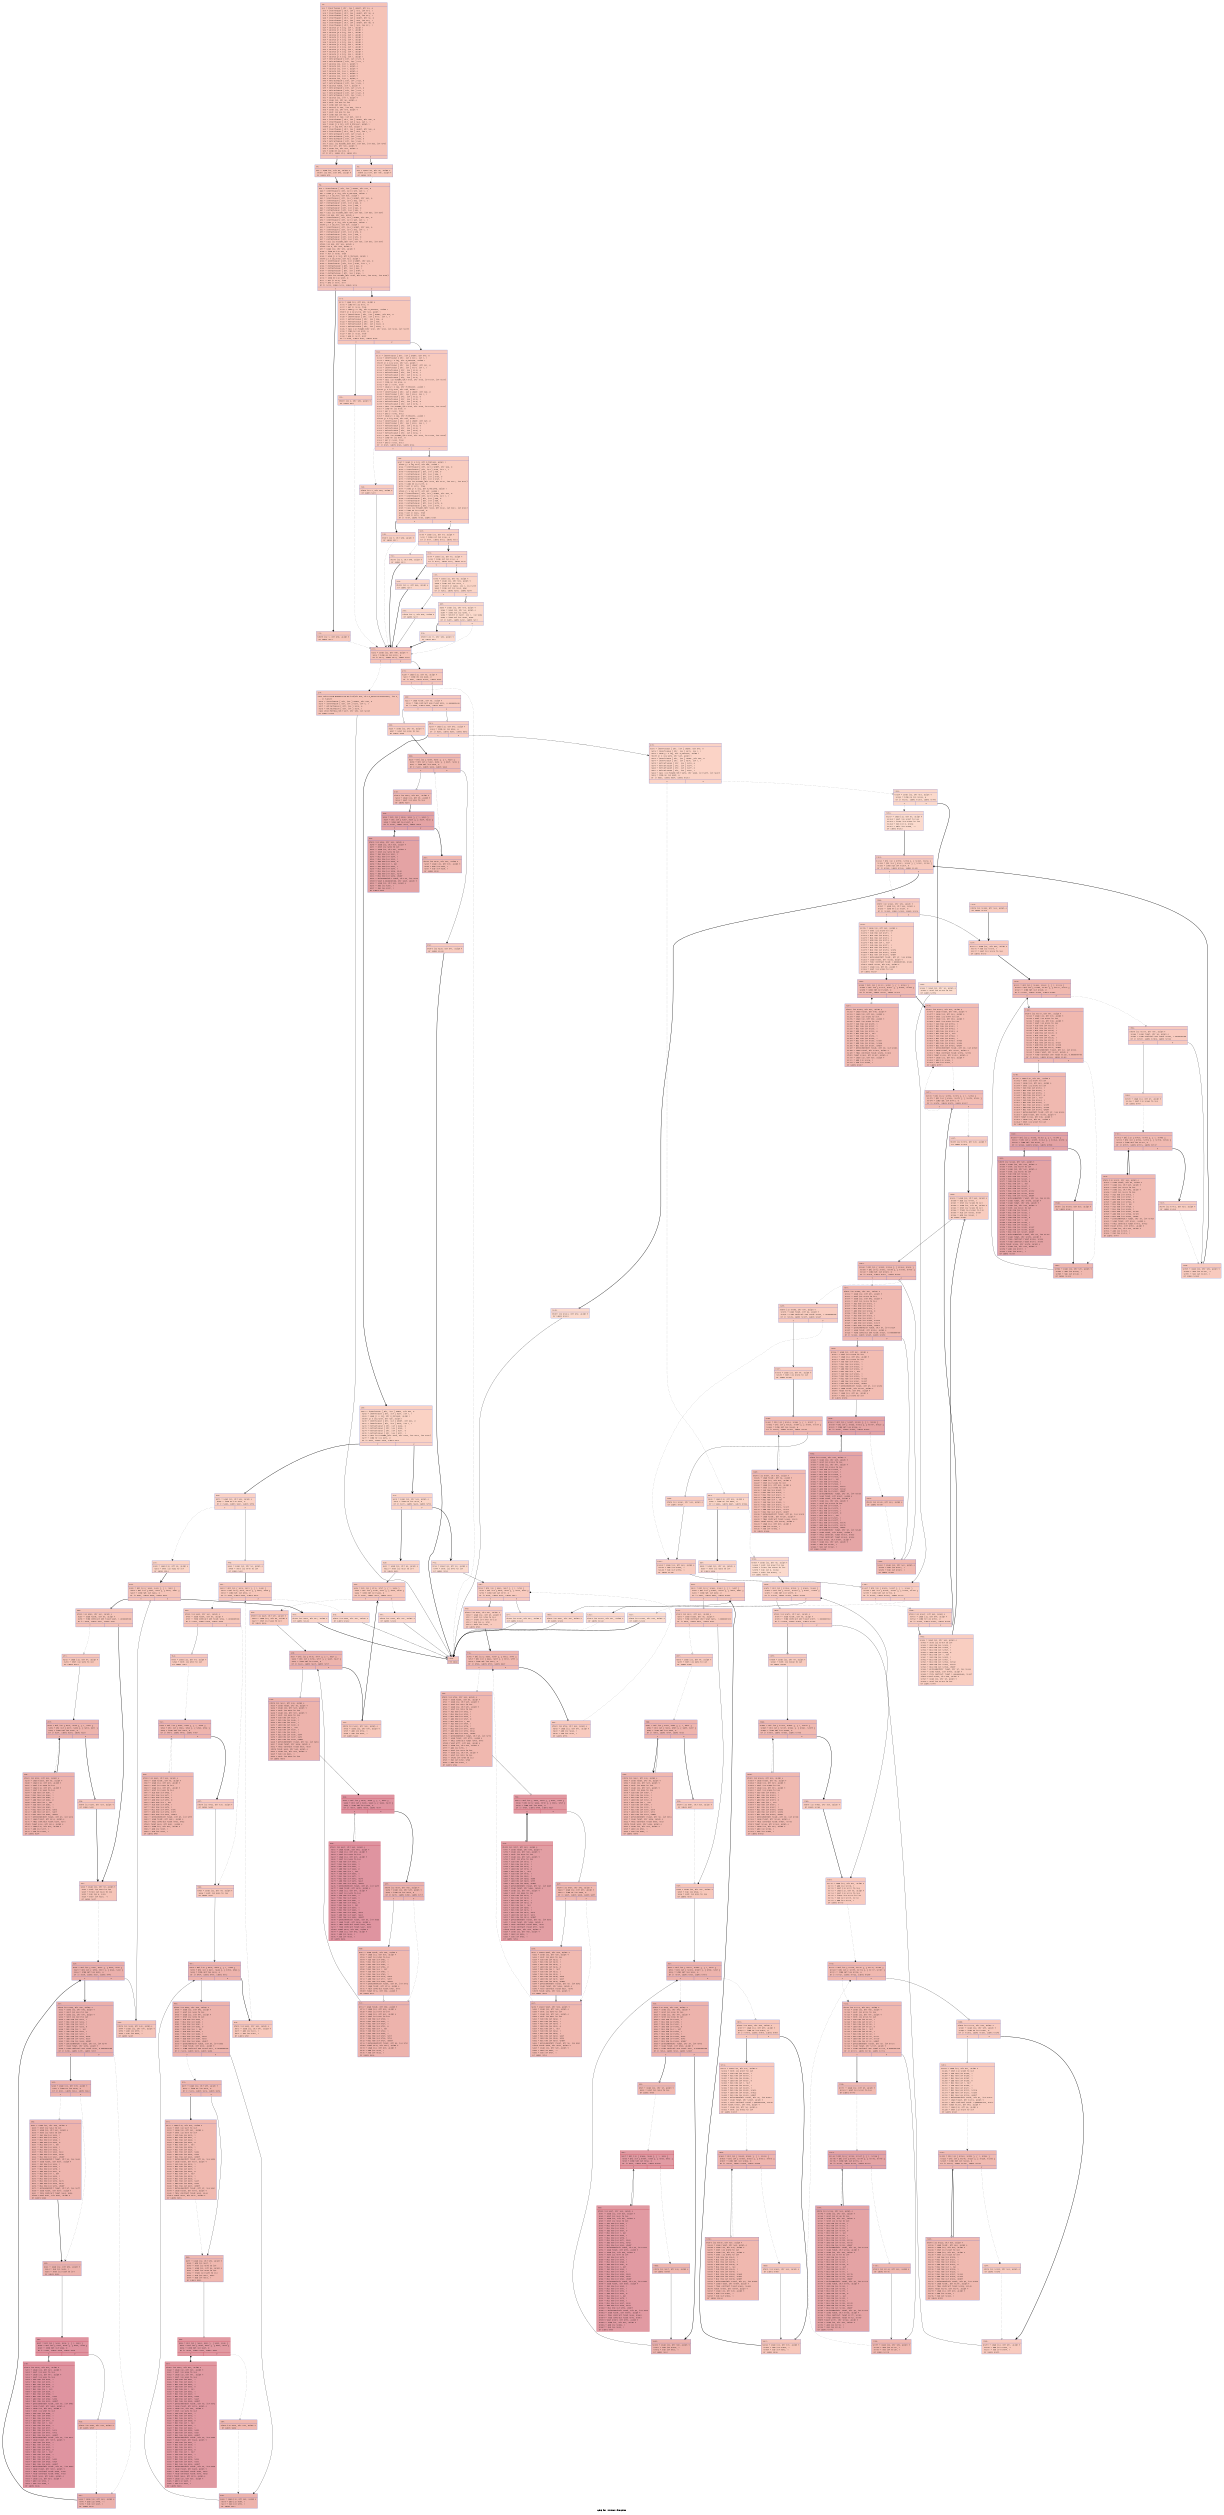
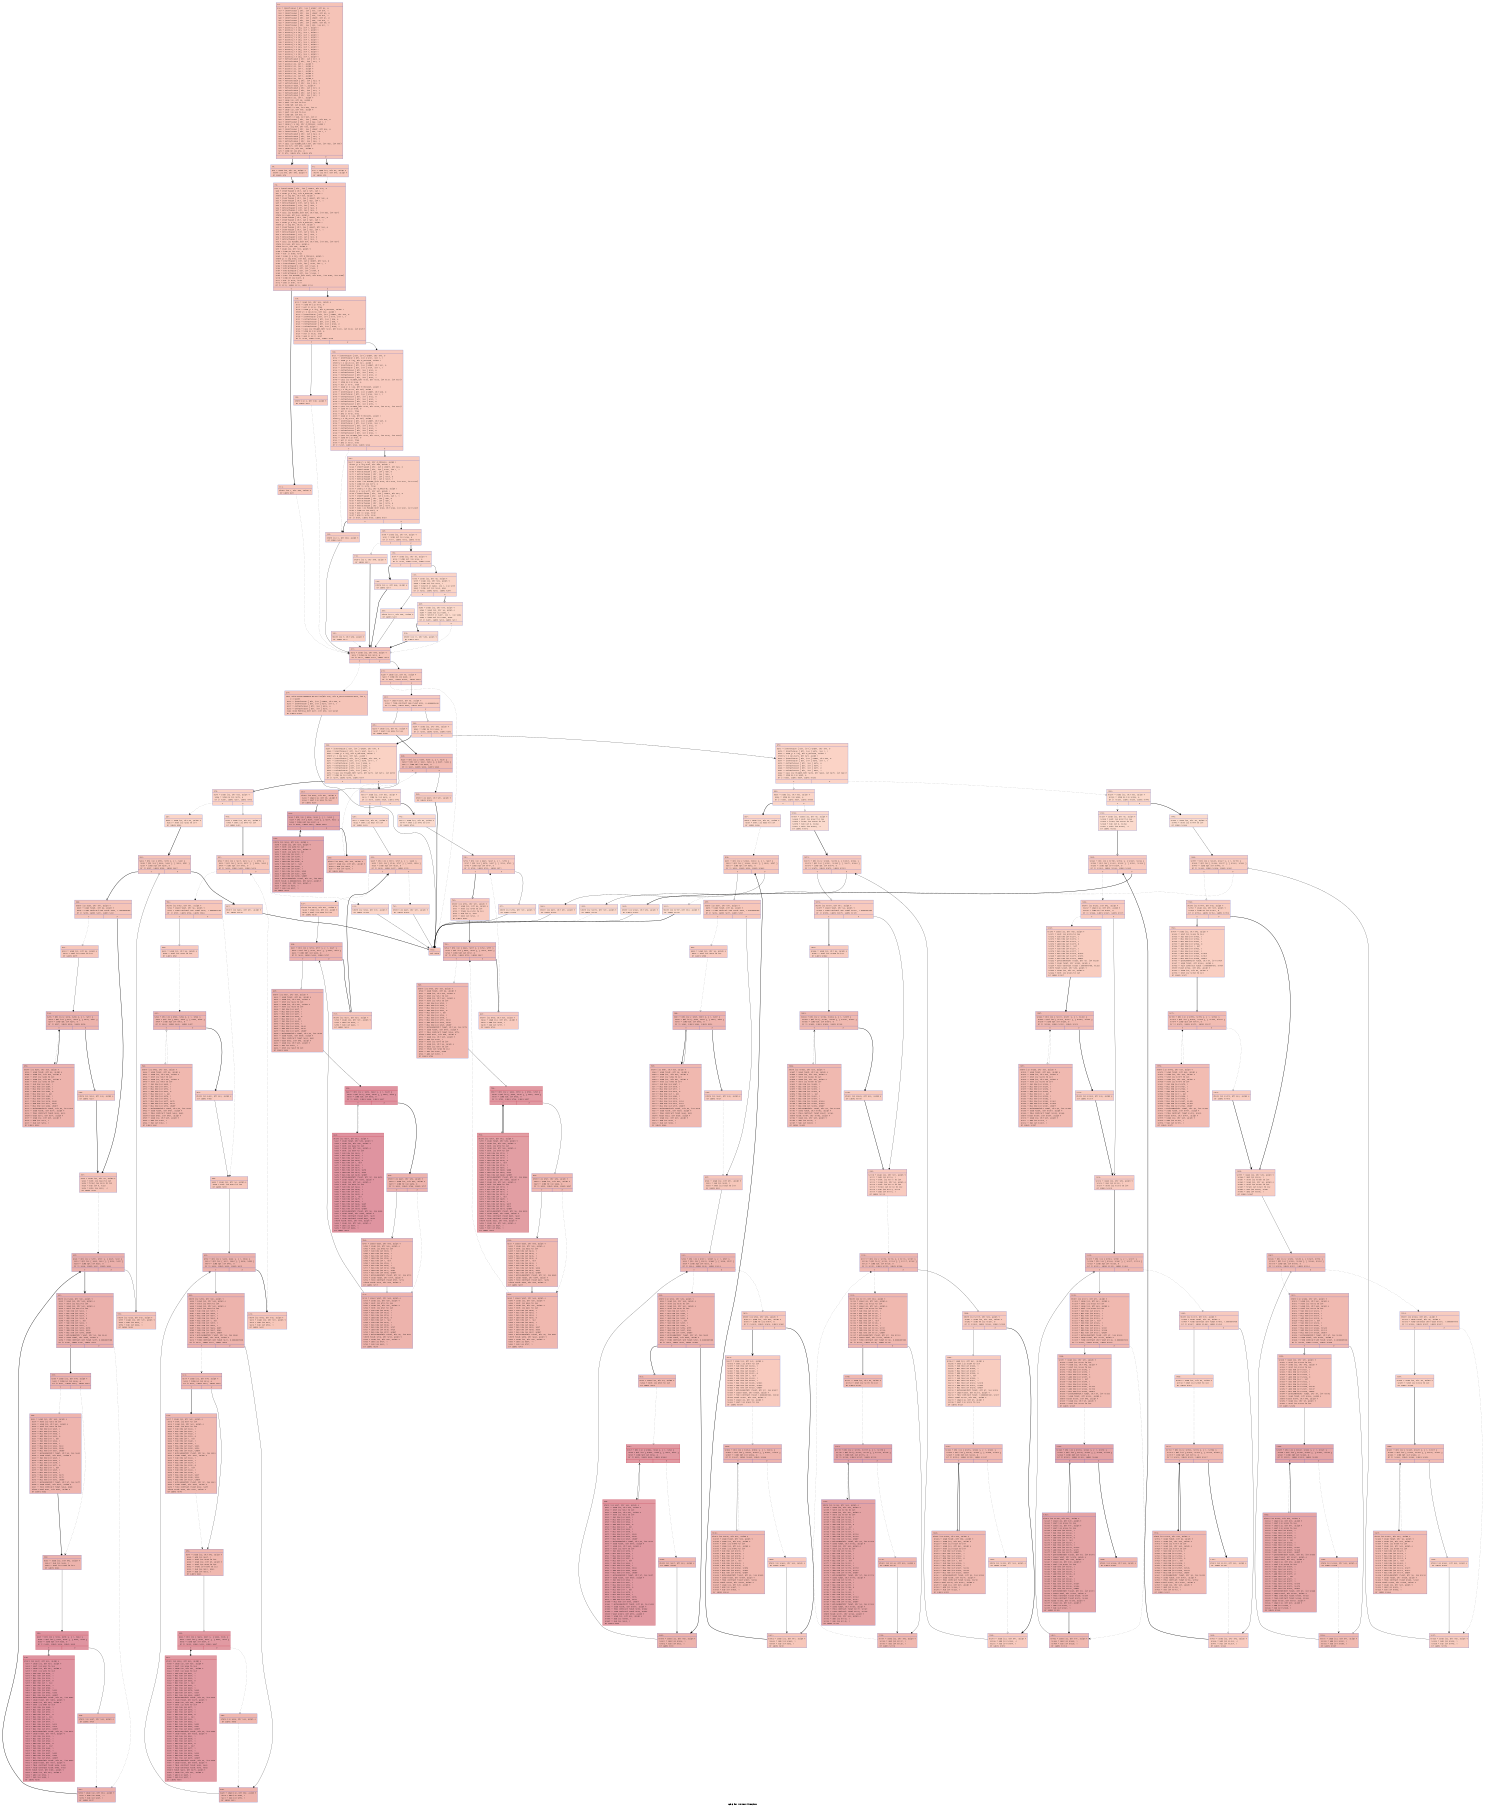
(395, 526) -> (344, 526)
(920, 1001) -> (1083, 1060)
(1073, 1236) -> (1069, 1622)
